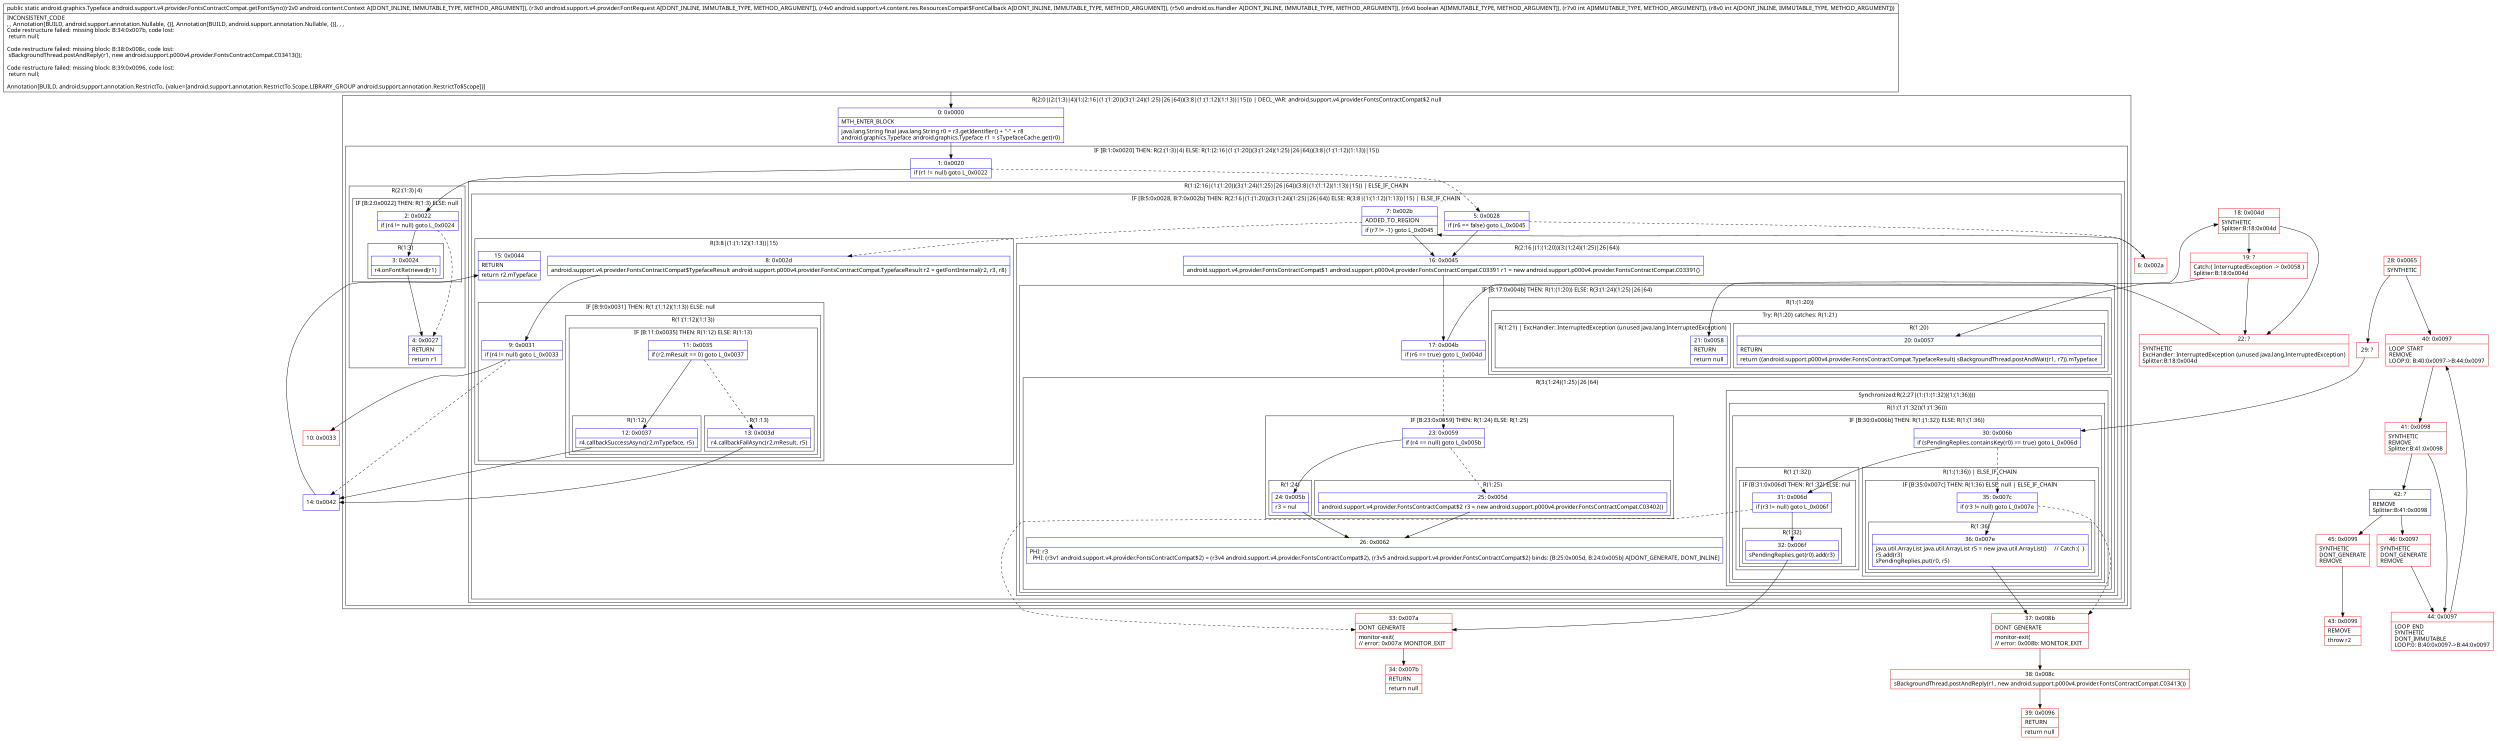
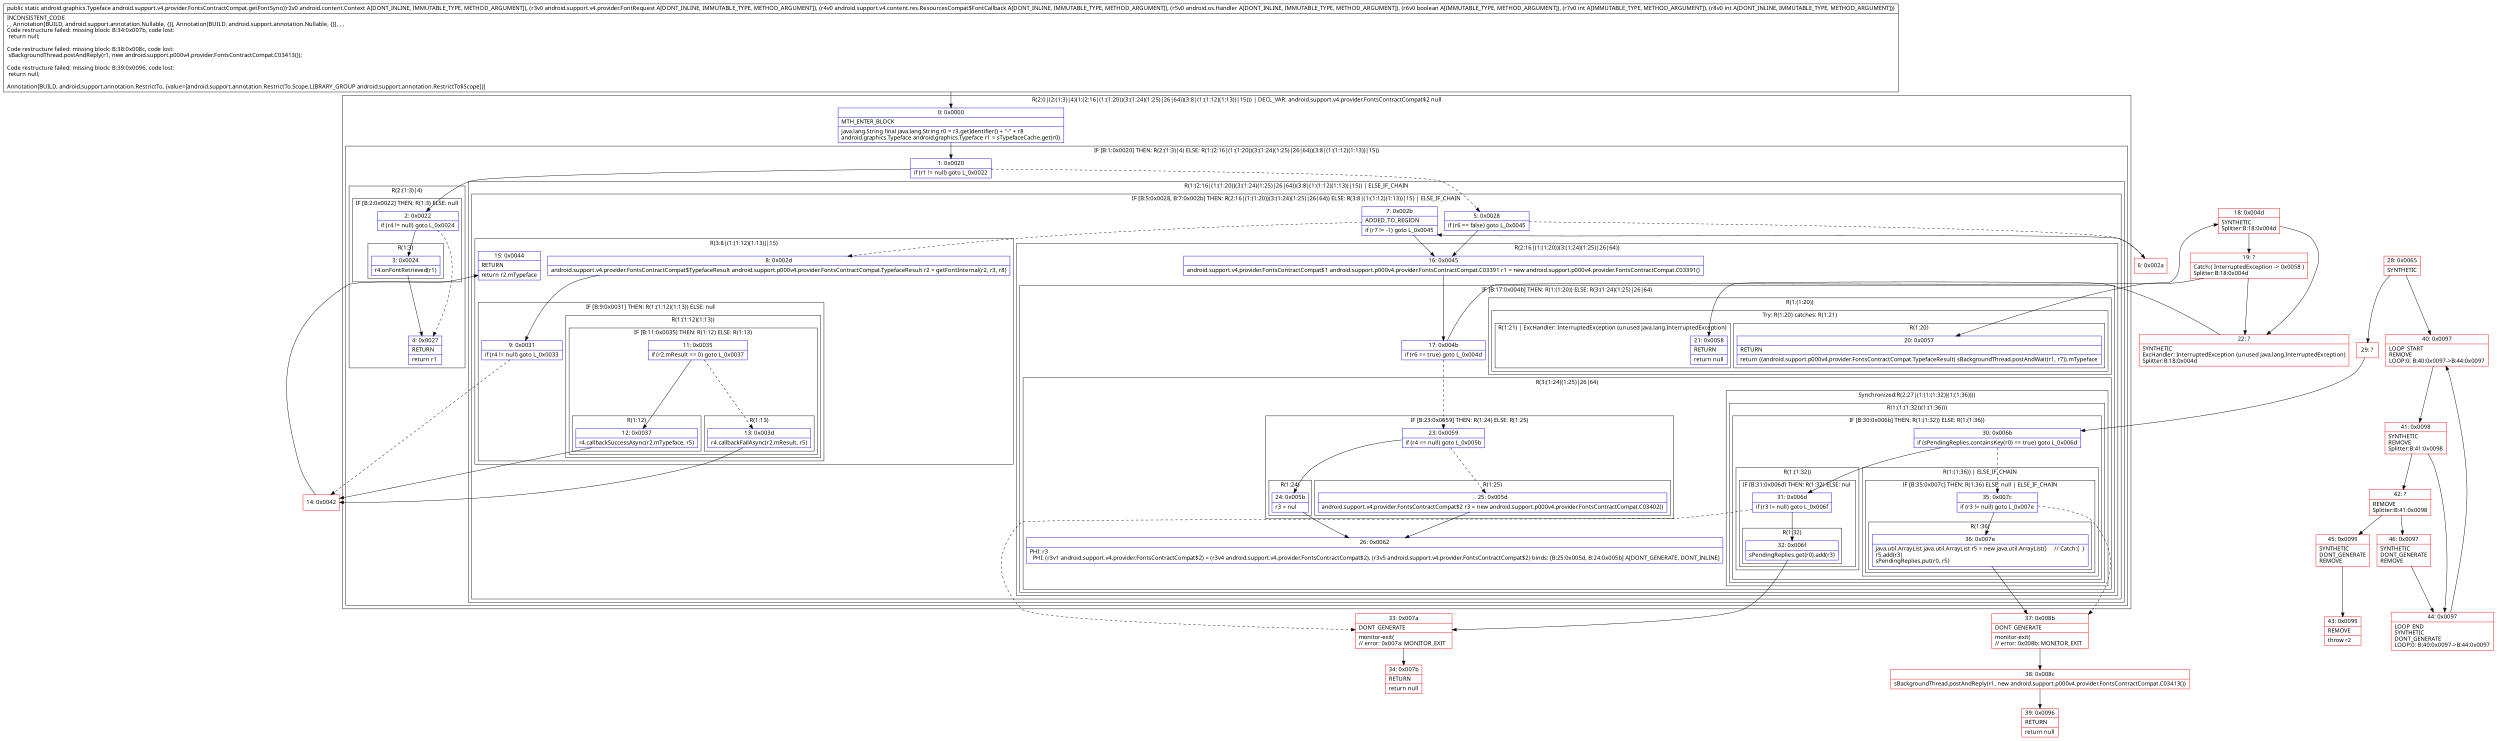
(321, 438) -> none
(321, 503) -> (321, 503)
(2400, 503) -> (2400, 503)
(2420, 639) -> (2418, 639)
